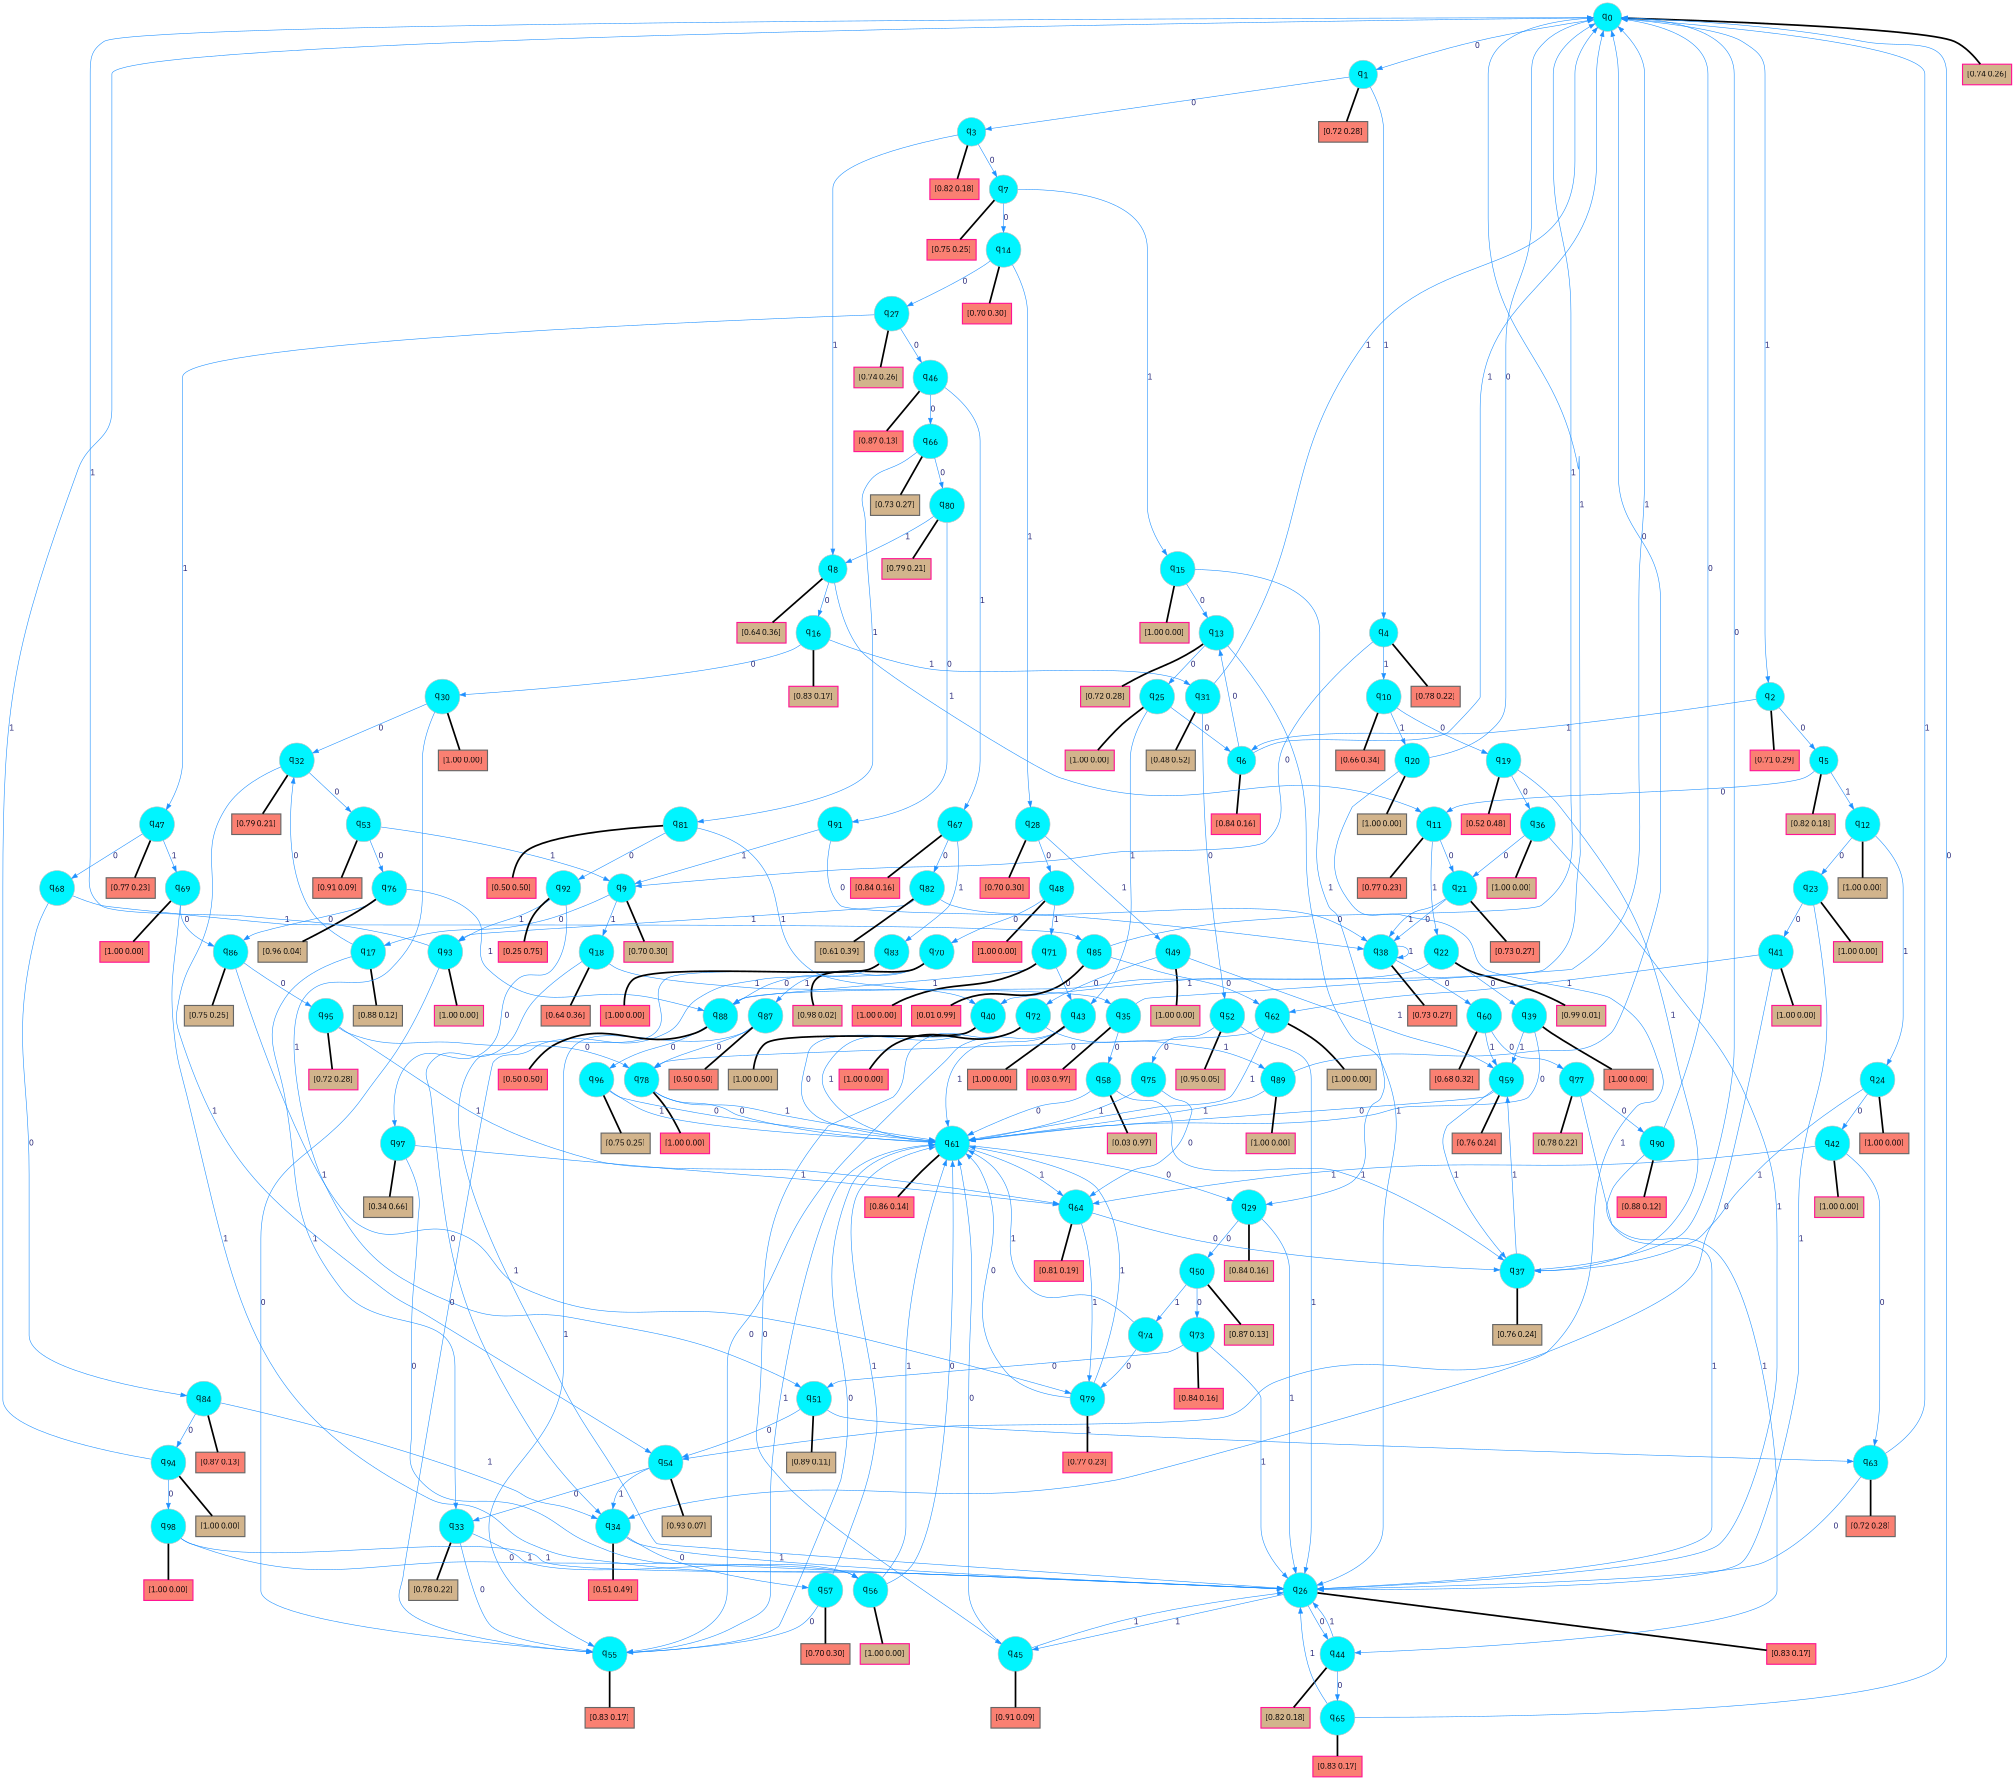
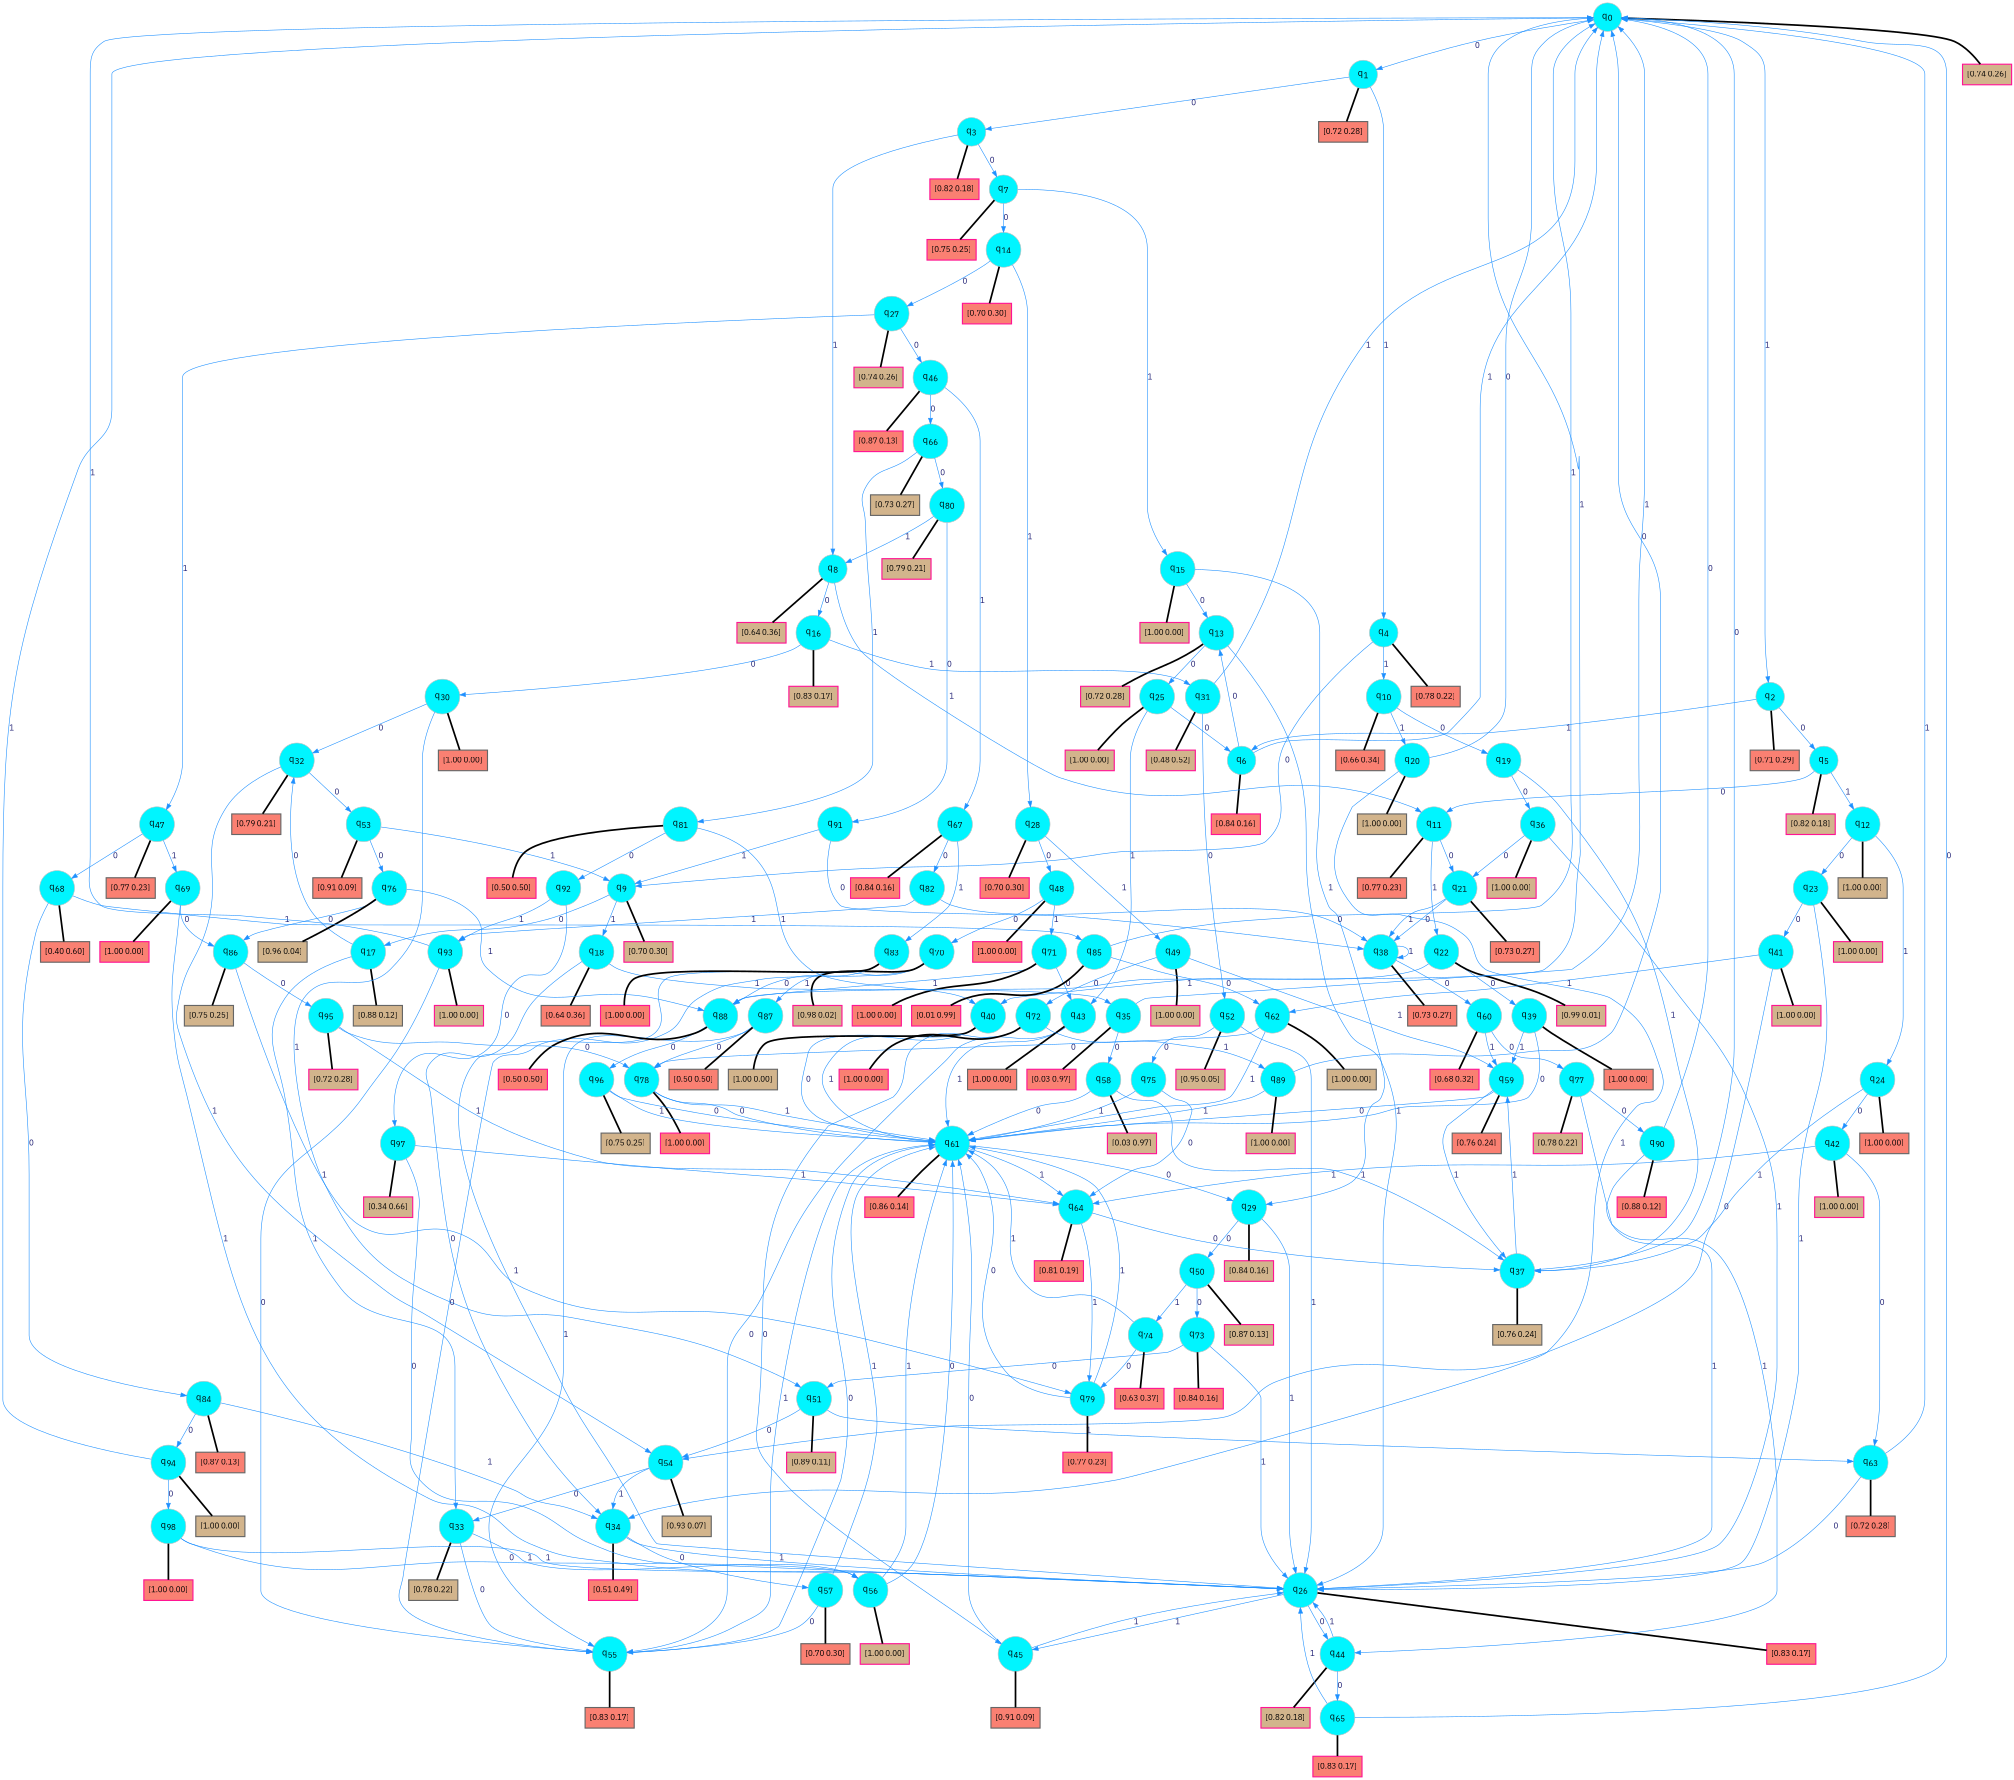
(1171, 760) -> (1171, 760)
(1775, 760) -> (1775, 760)
(1486, 824) -> none
none -> (65, 952)
(523, 952) -> none
(840, 952) -> none
(1454, 1080) -> (1454, 1080)
(388, 1207) -> (388, 1207)
none -> (1139, 1399)
(811, 1463) -> (811, 1463)
